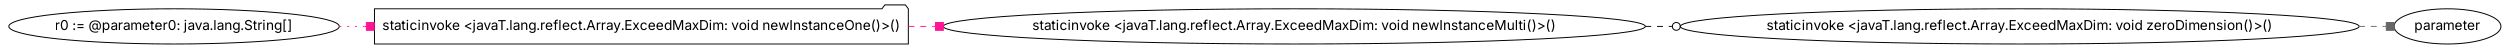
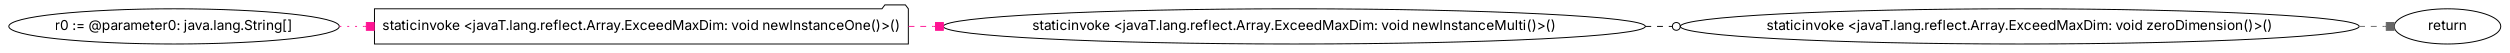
(2447, 26) -> (2447, 26)
